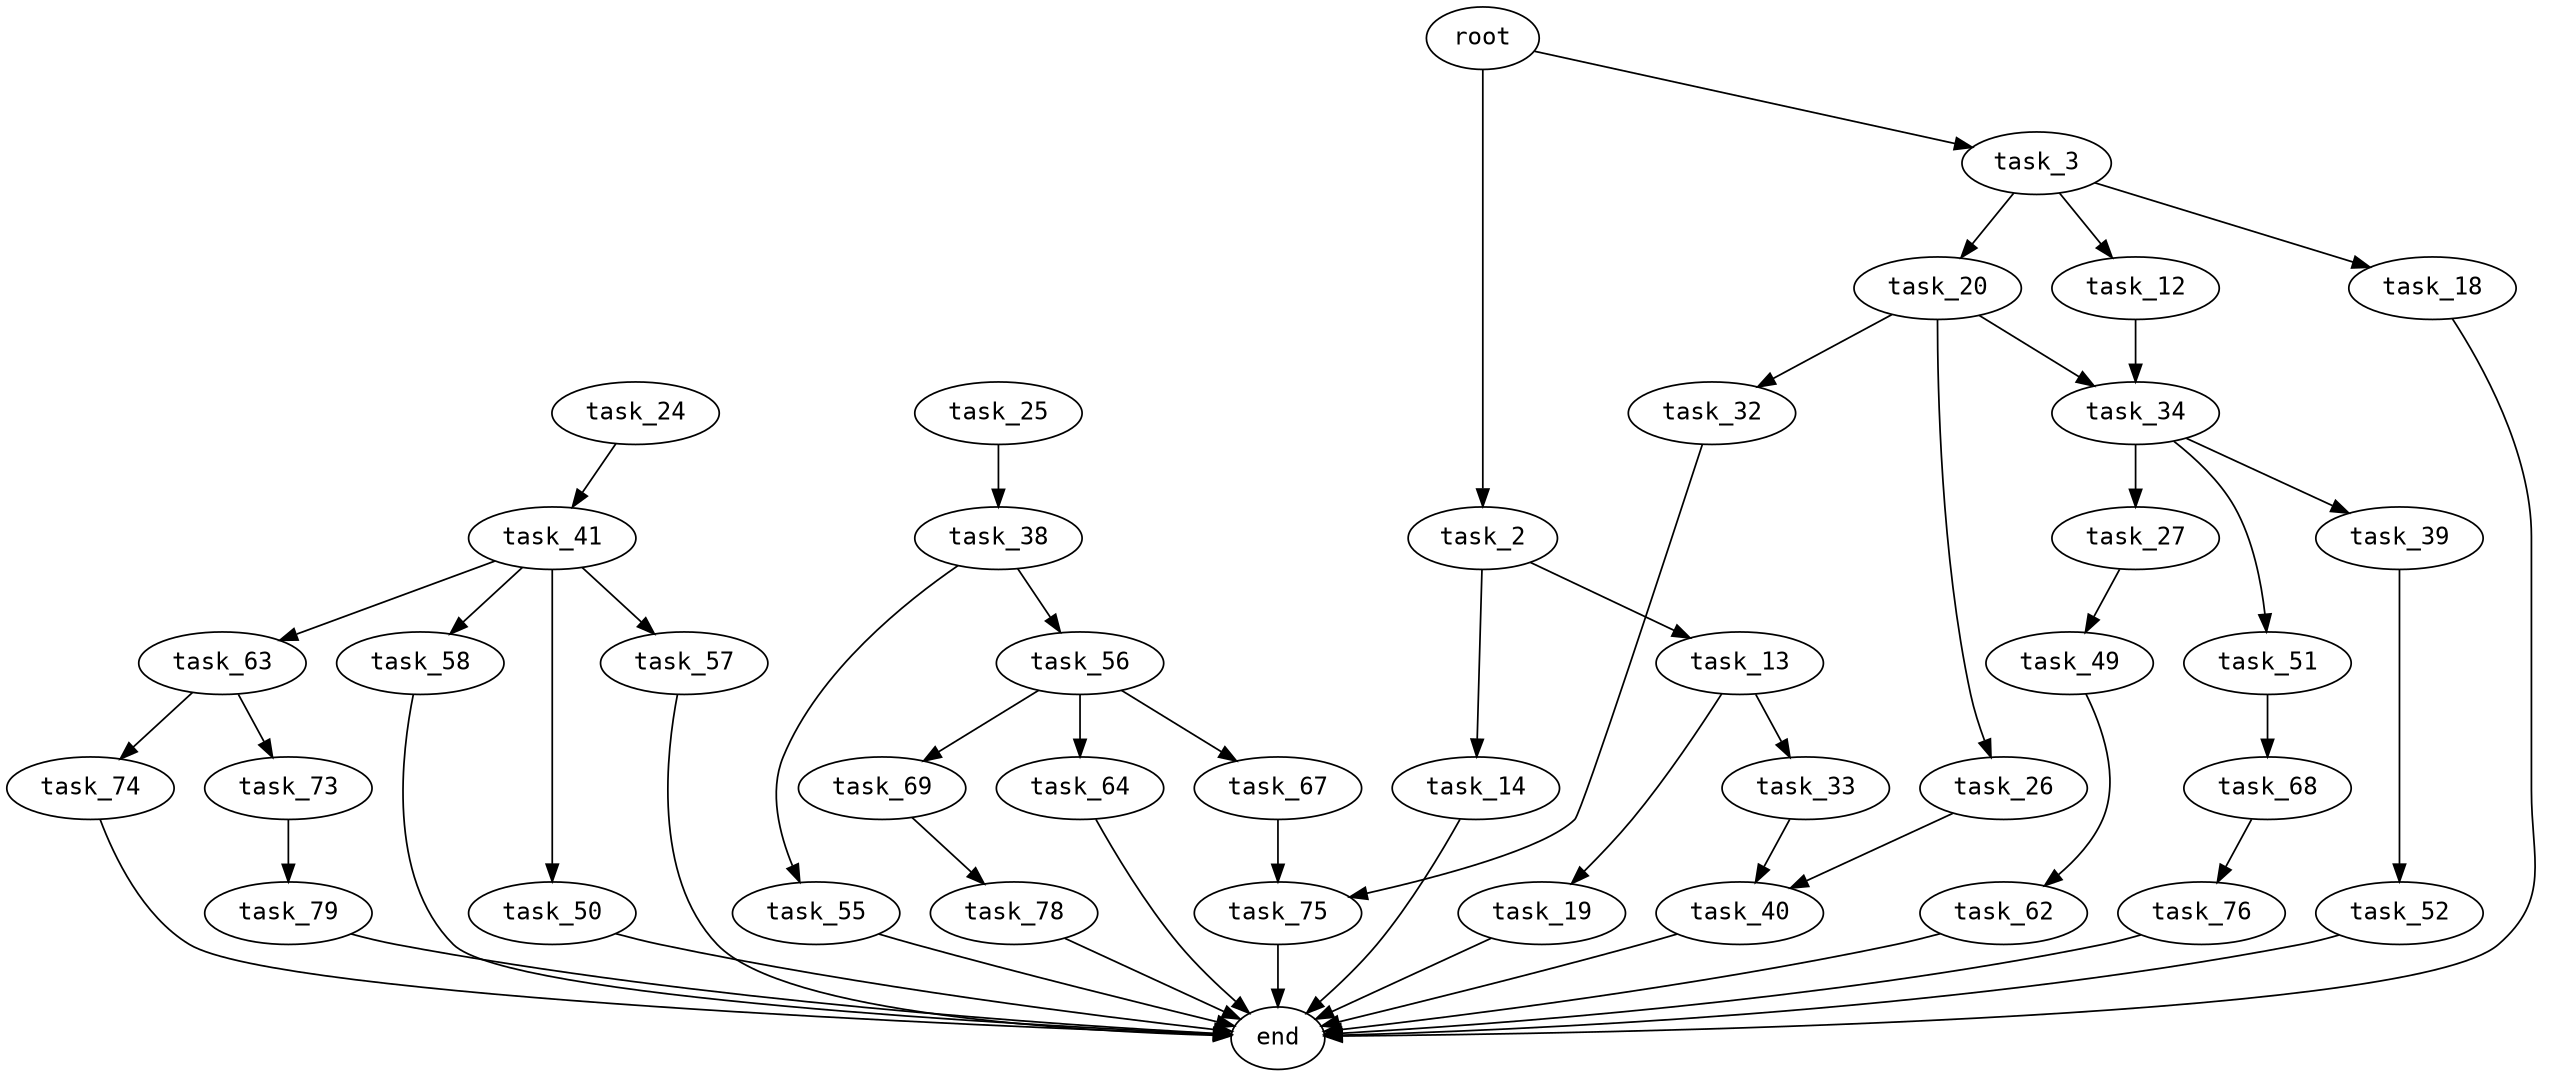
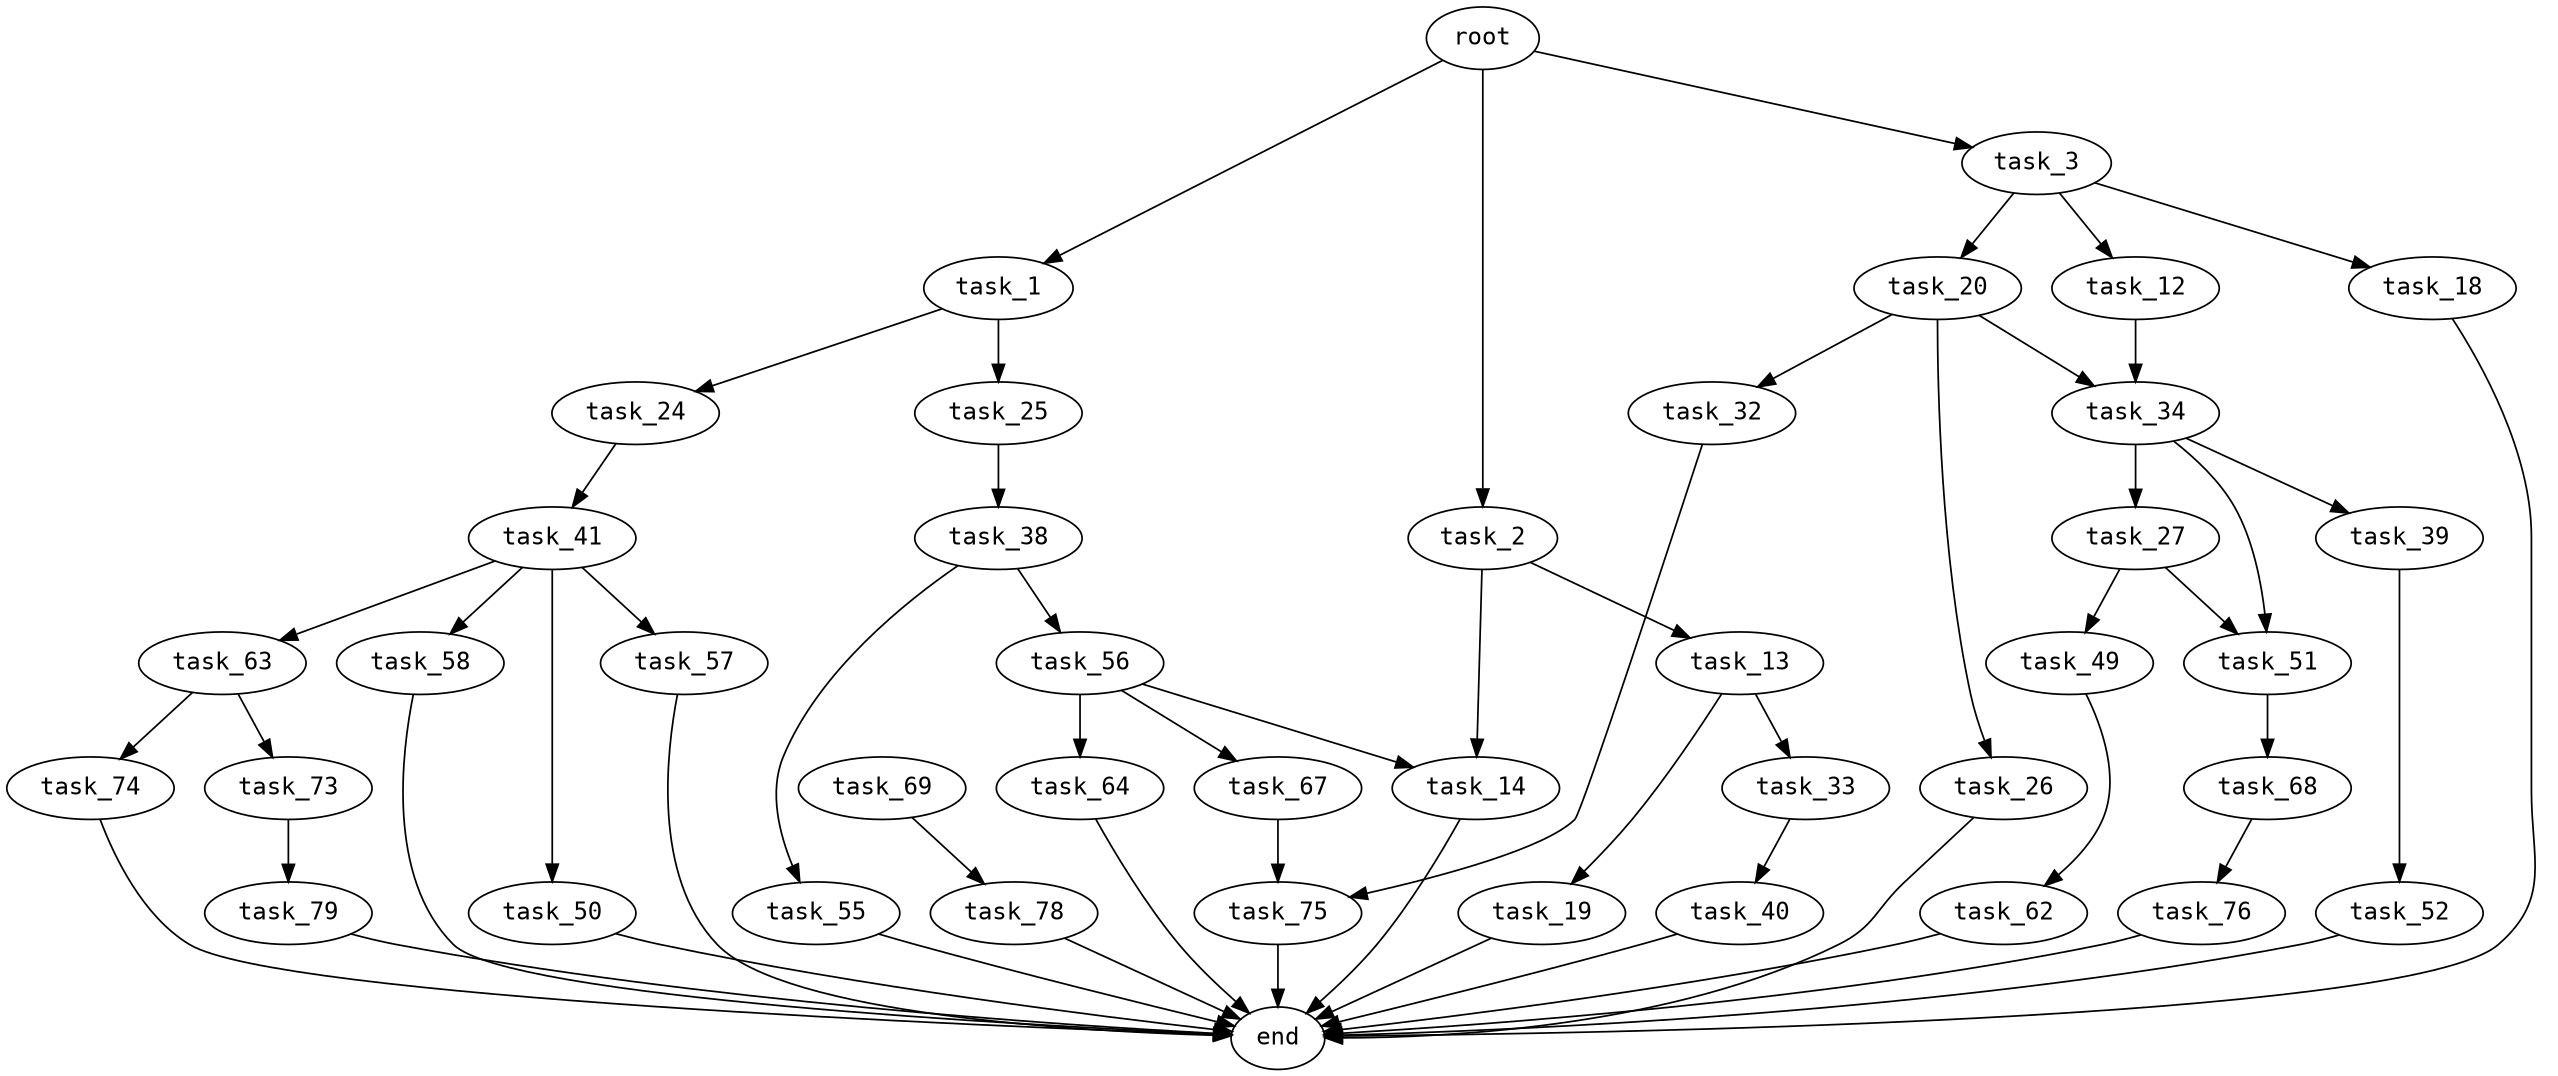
none -> (998, 288)
none -> (2195, 595)
(989, 721) -> (1269, 723)
(1880, 847) -> (1720, 989)
